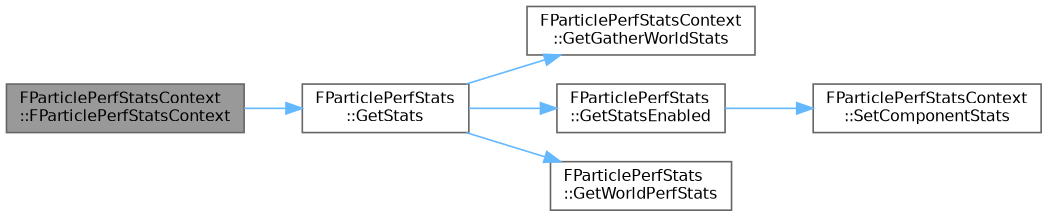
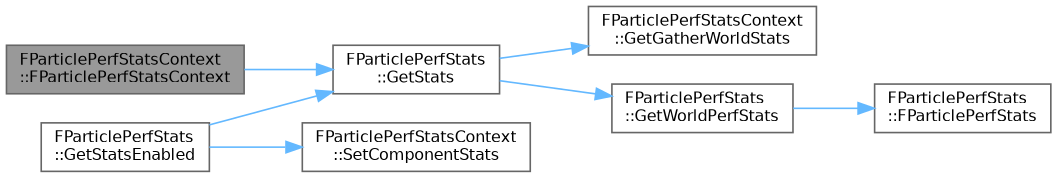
(504, 108) -> (263, 110)
none -> (963, 108)
